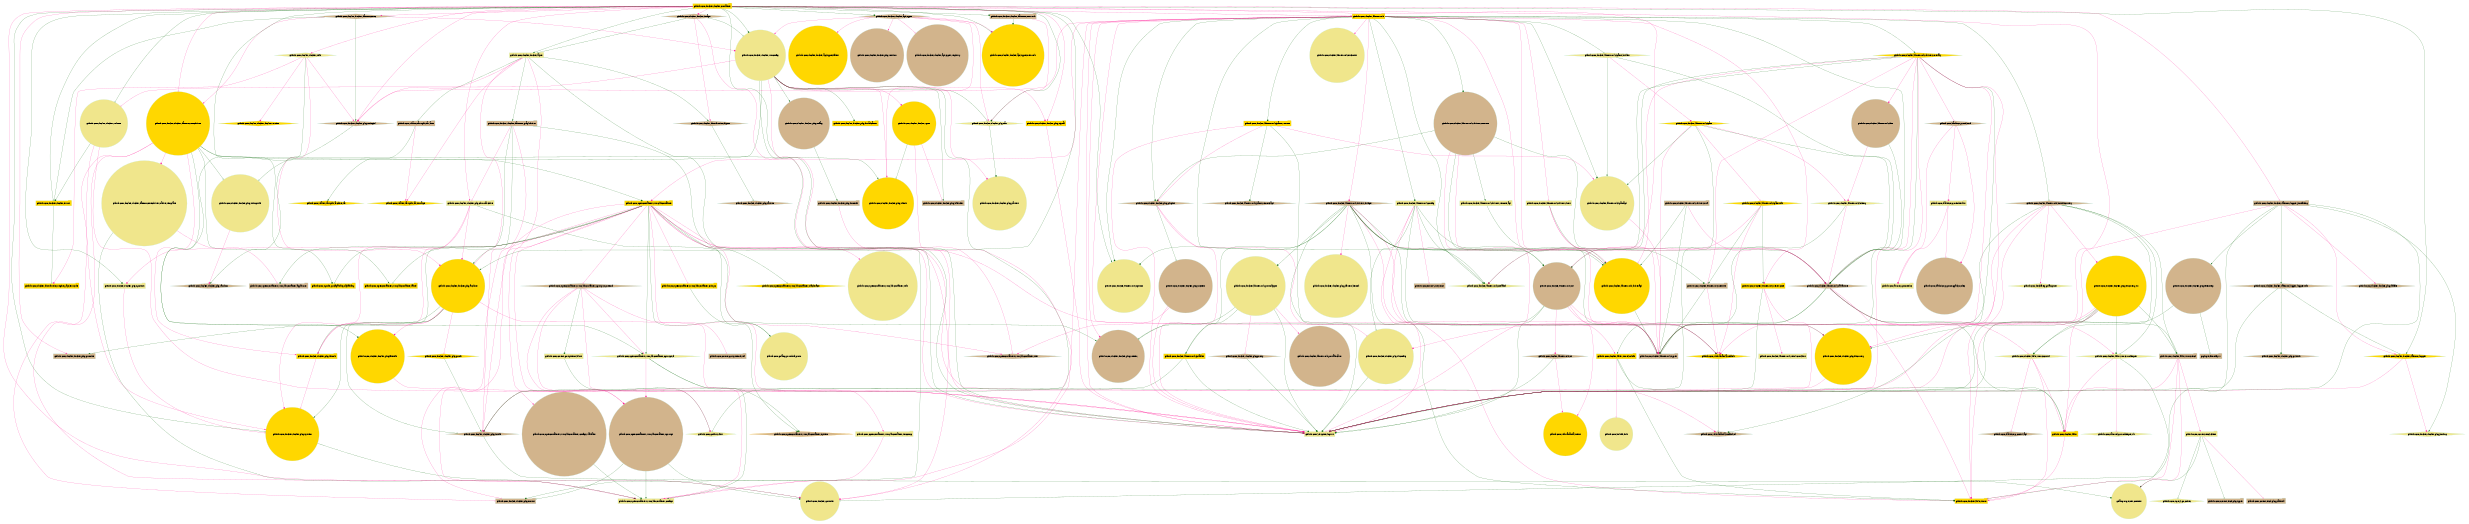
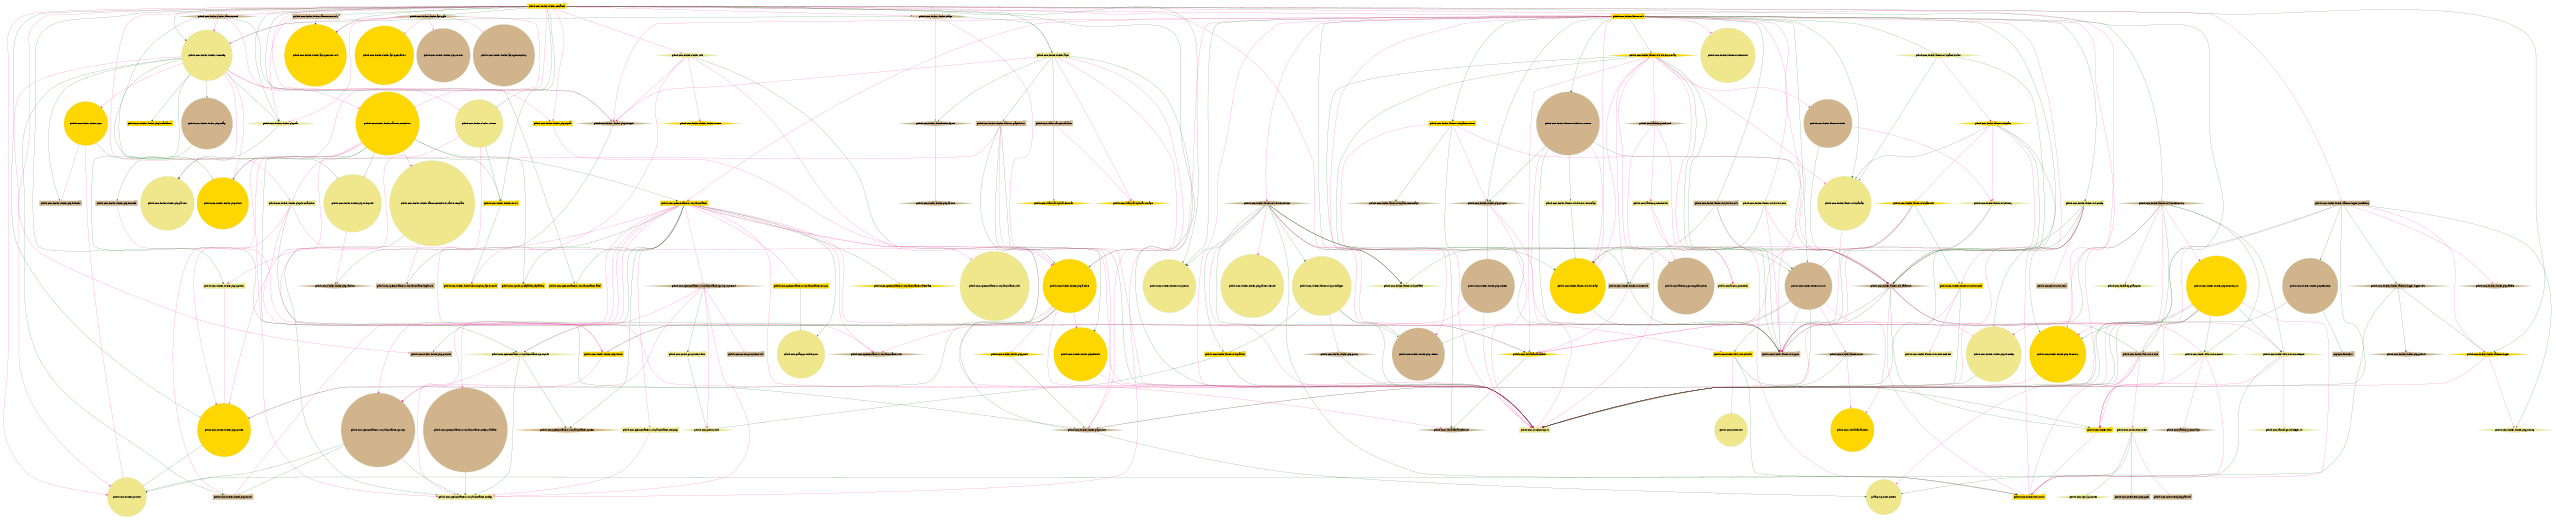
none -> (1763, 59)
(1297, 313) -> (1299, 381)
(1320, 356) -> none
